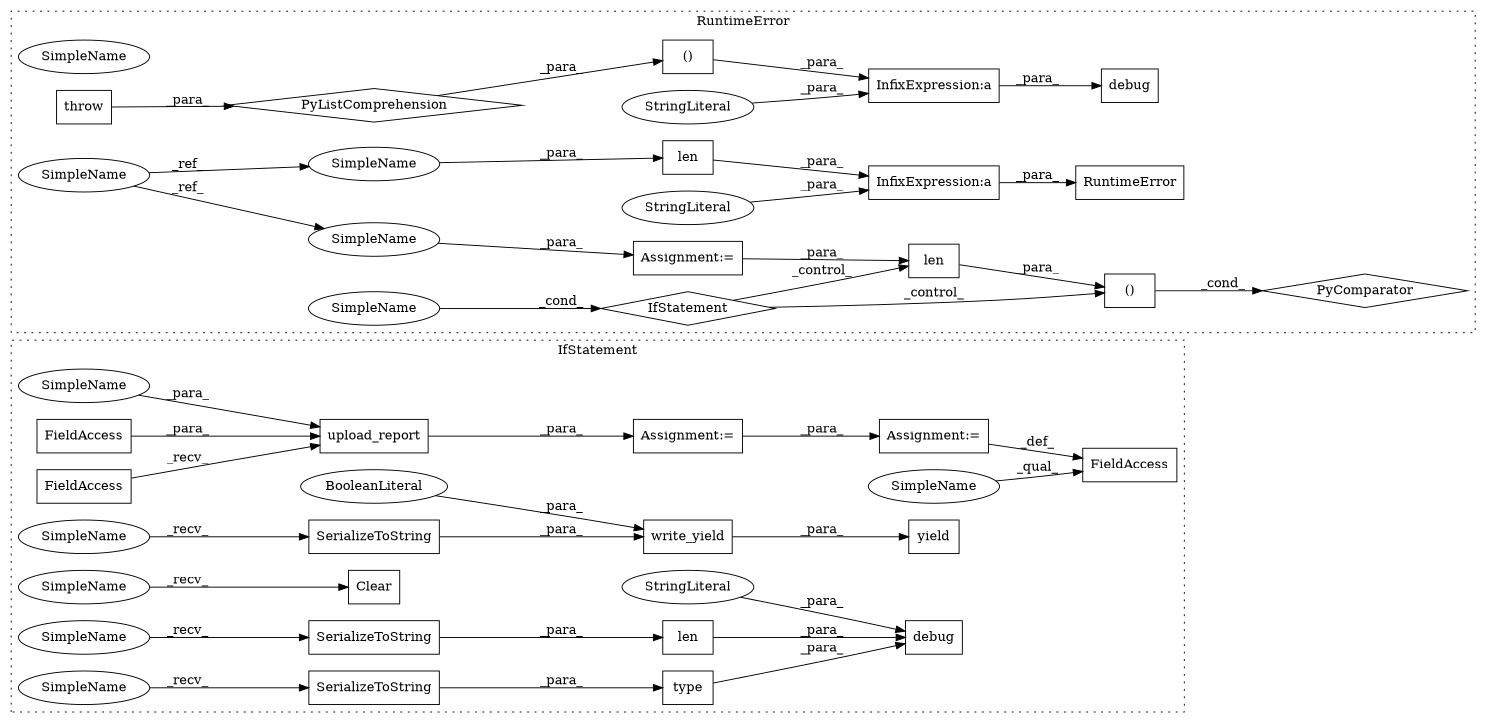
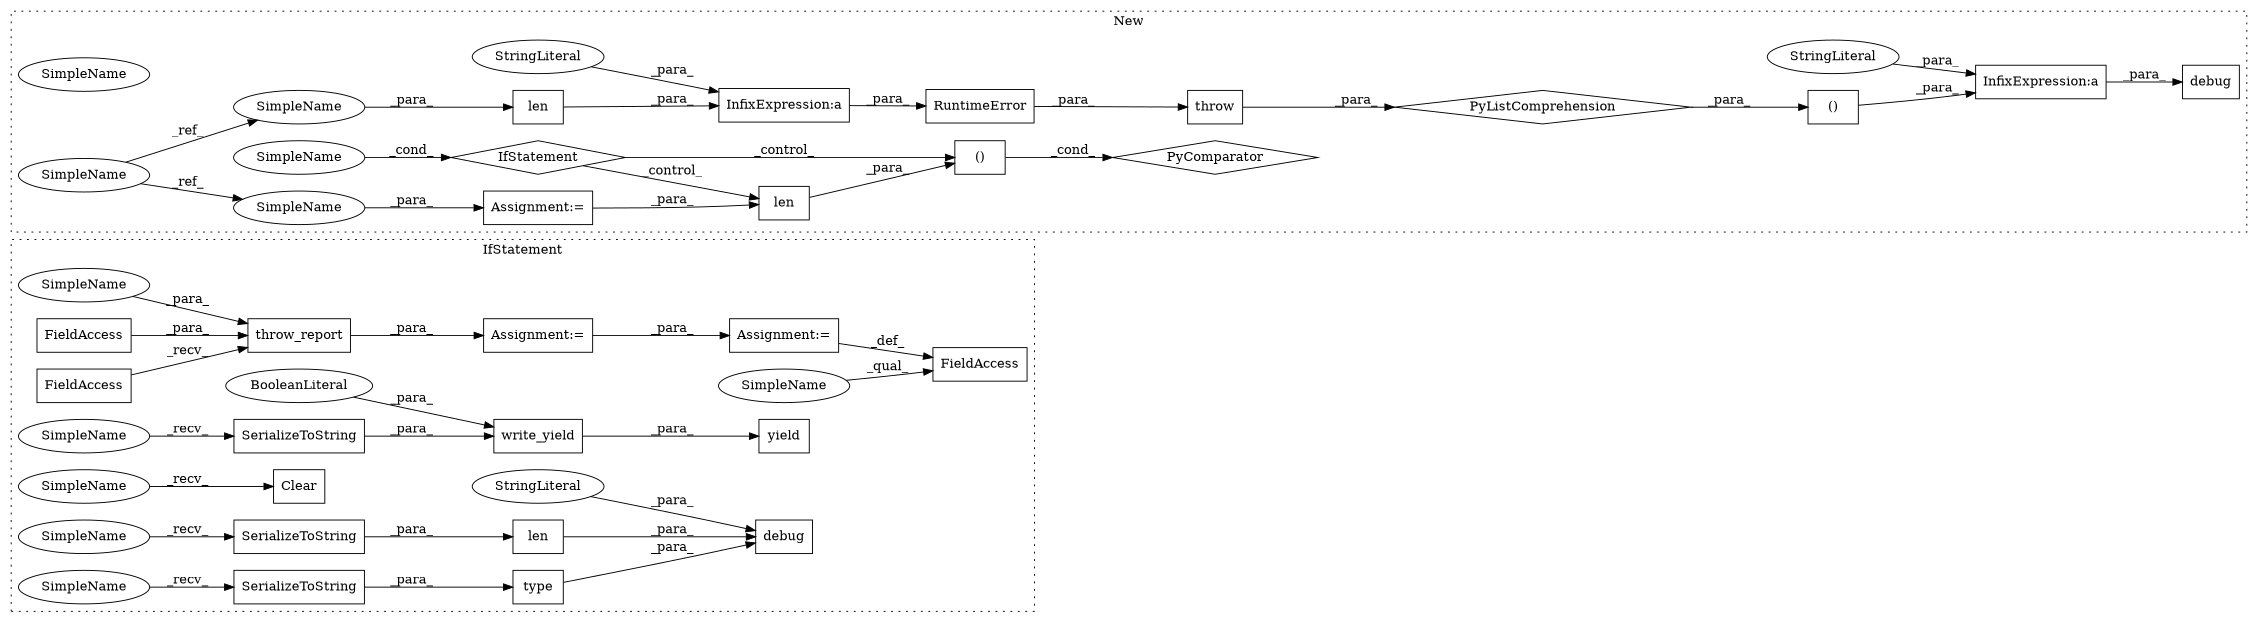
(743, 22) -> (1129, 22)
none -> (1106, 107)
(374, 436) -> (299, 335)
